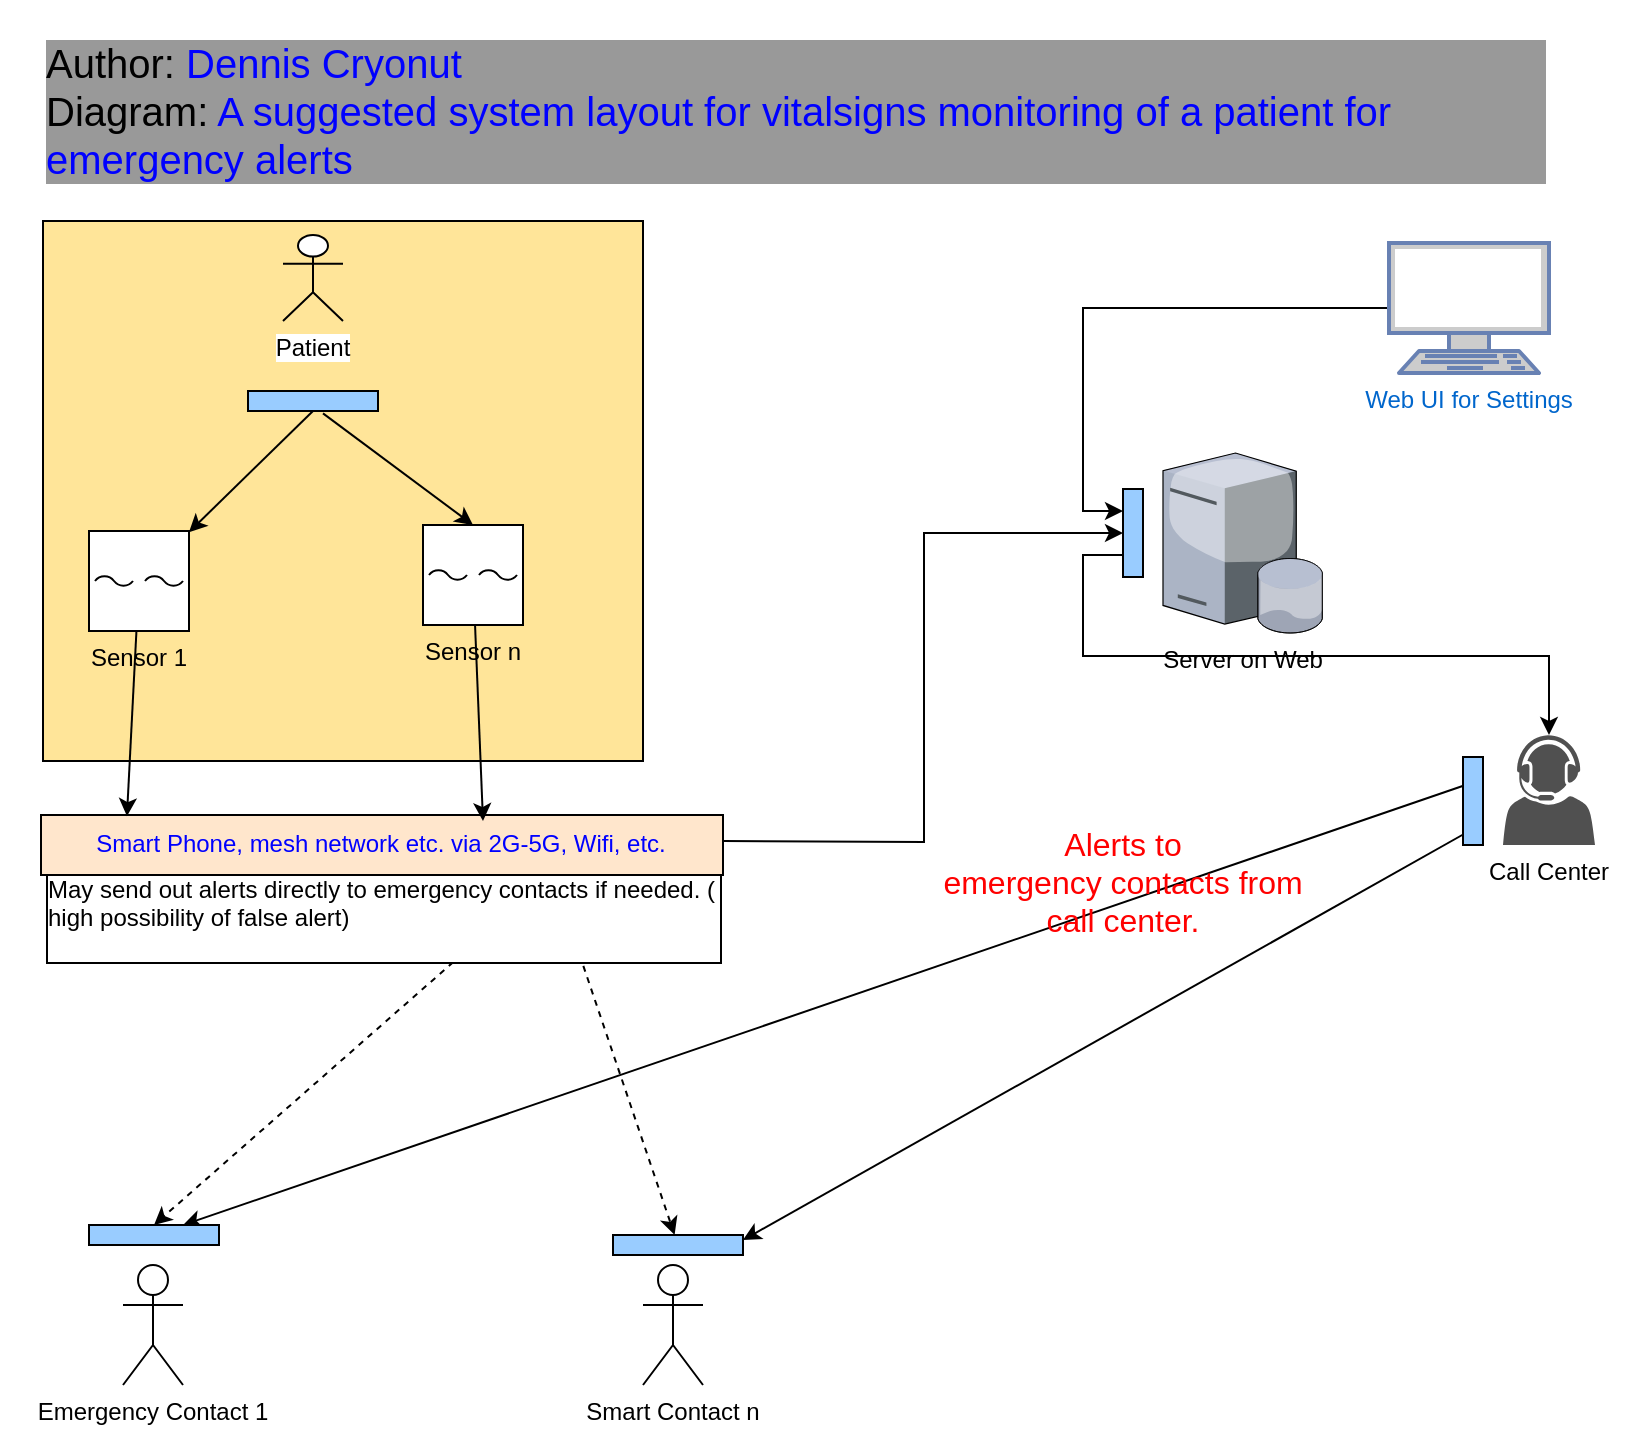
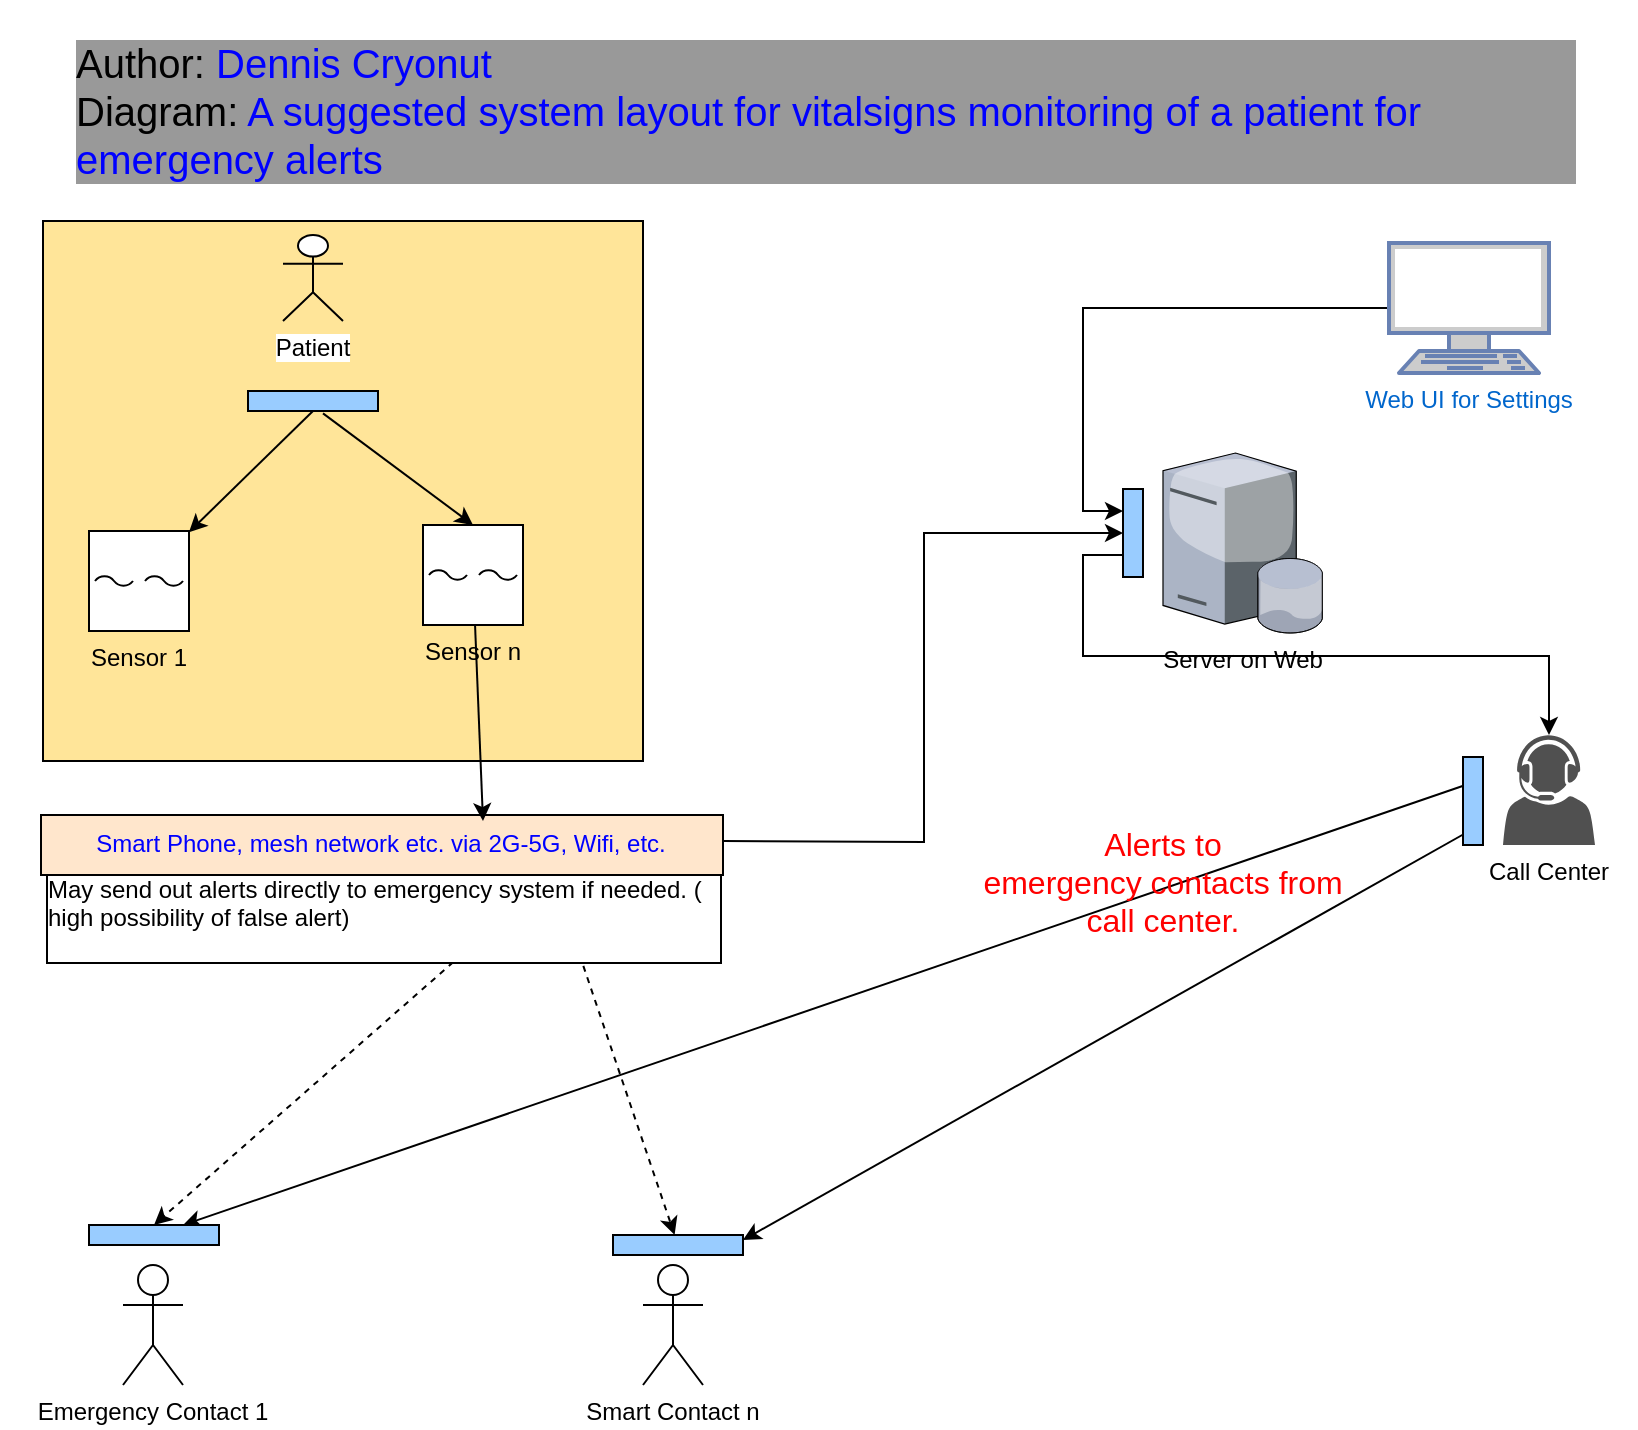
(795, 111) -> (825, 111)
(132, 717) -> none
(1123, 883) -> (1163, 883)
(385, 919) -> (385, 919)
